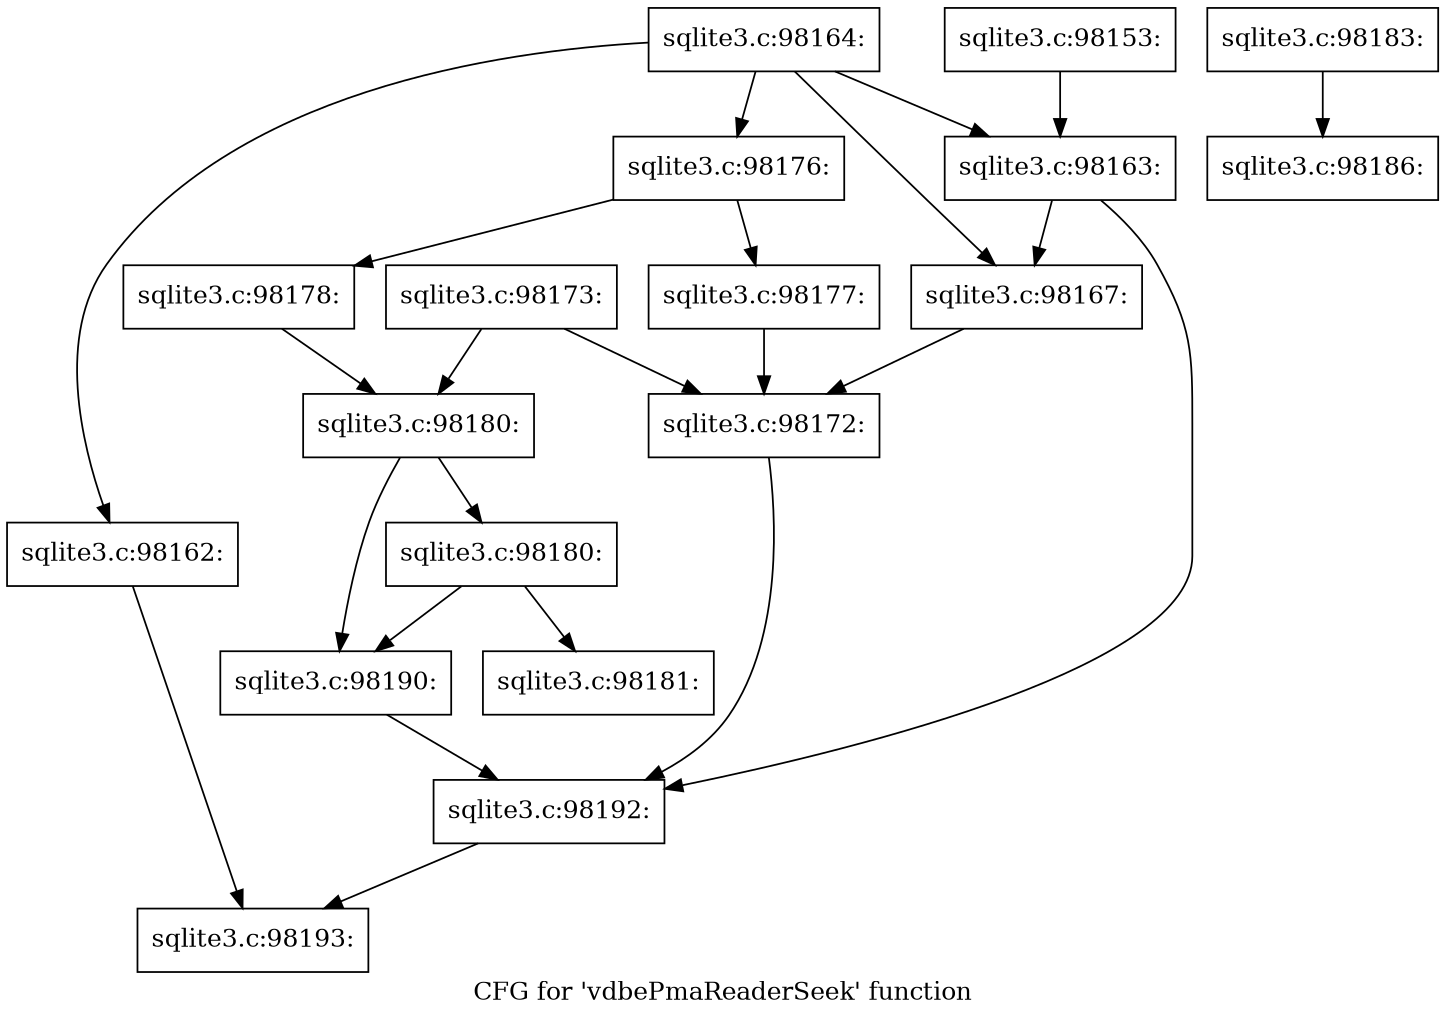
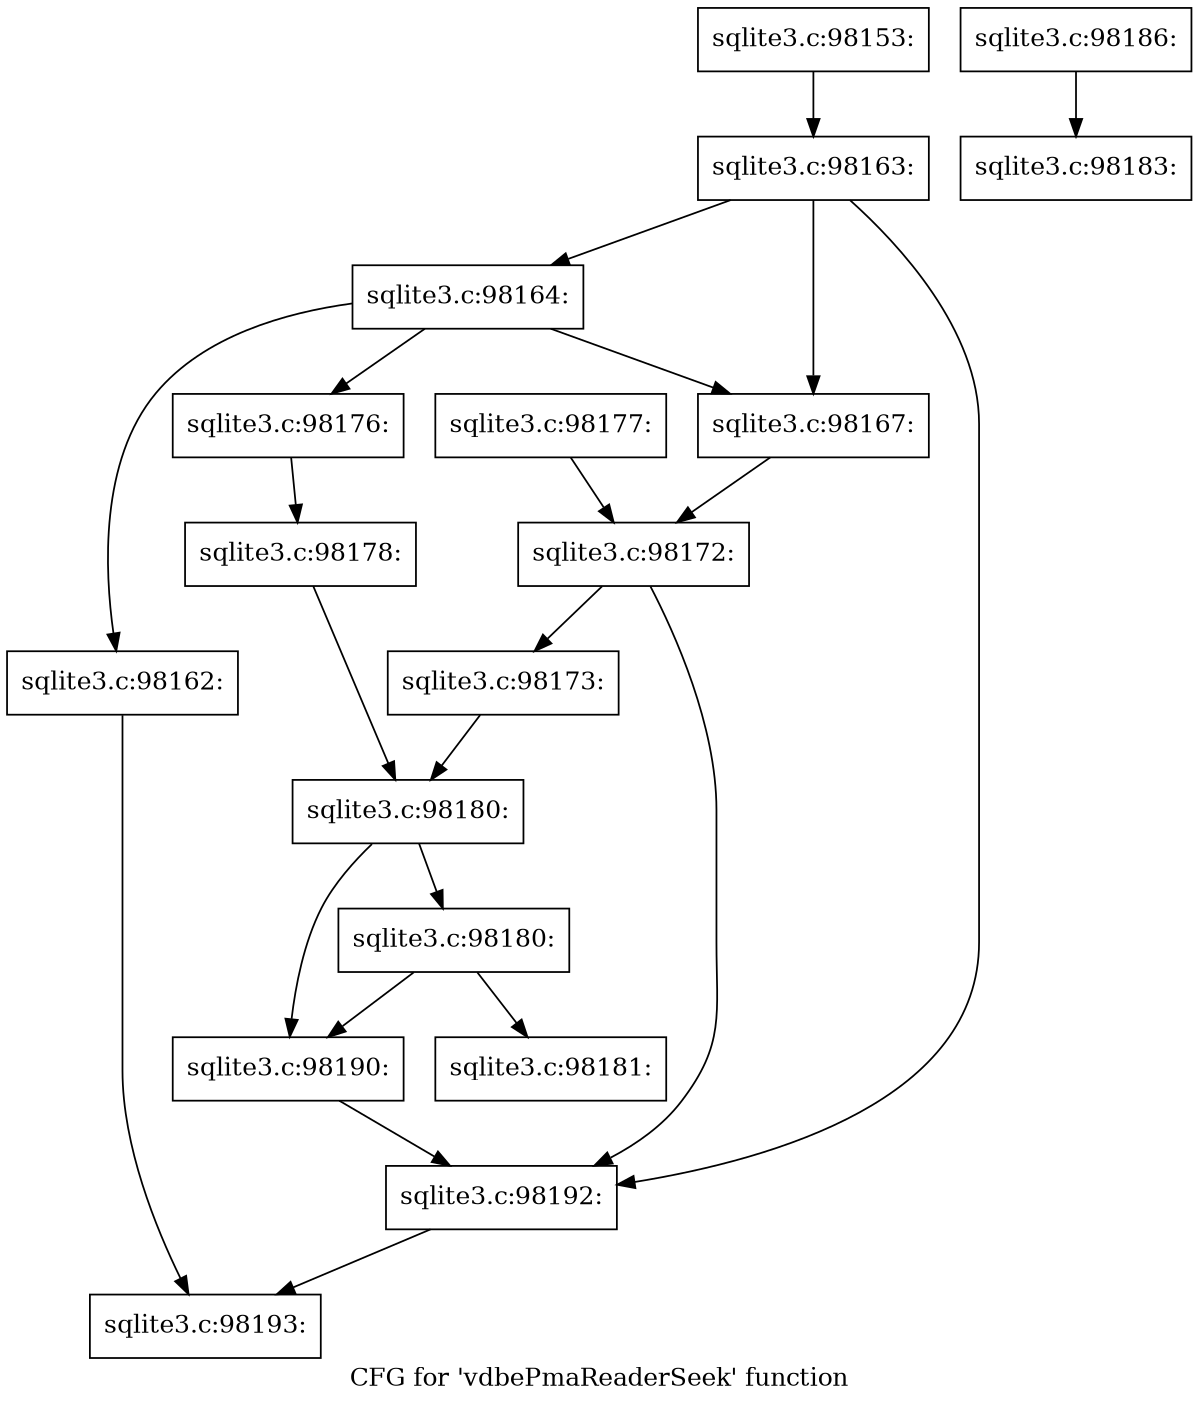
(1323, 95) -> (1076, 95)
(904, 100) -> (649, 229)
(744, 224) -> none
(625, 357) -> (575, 612)
